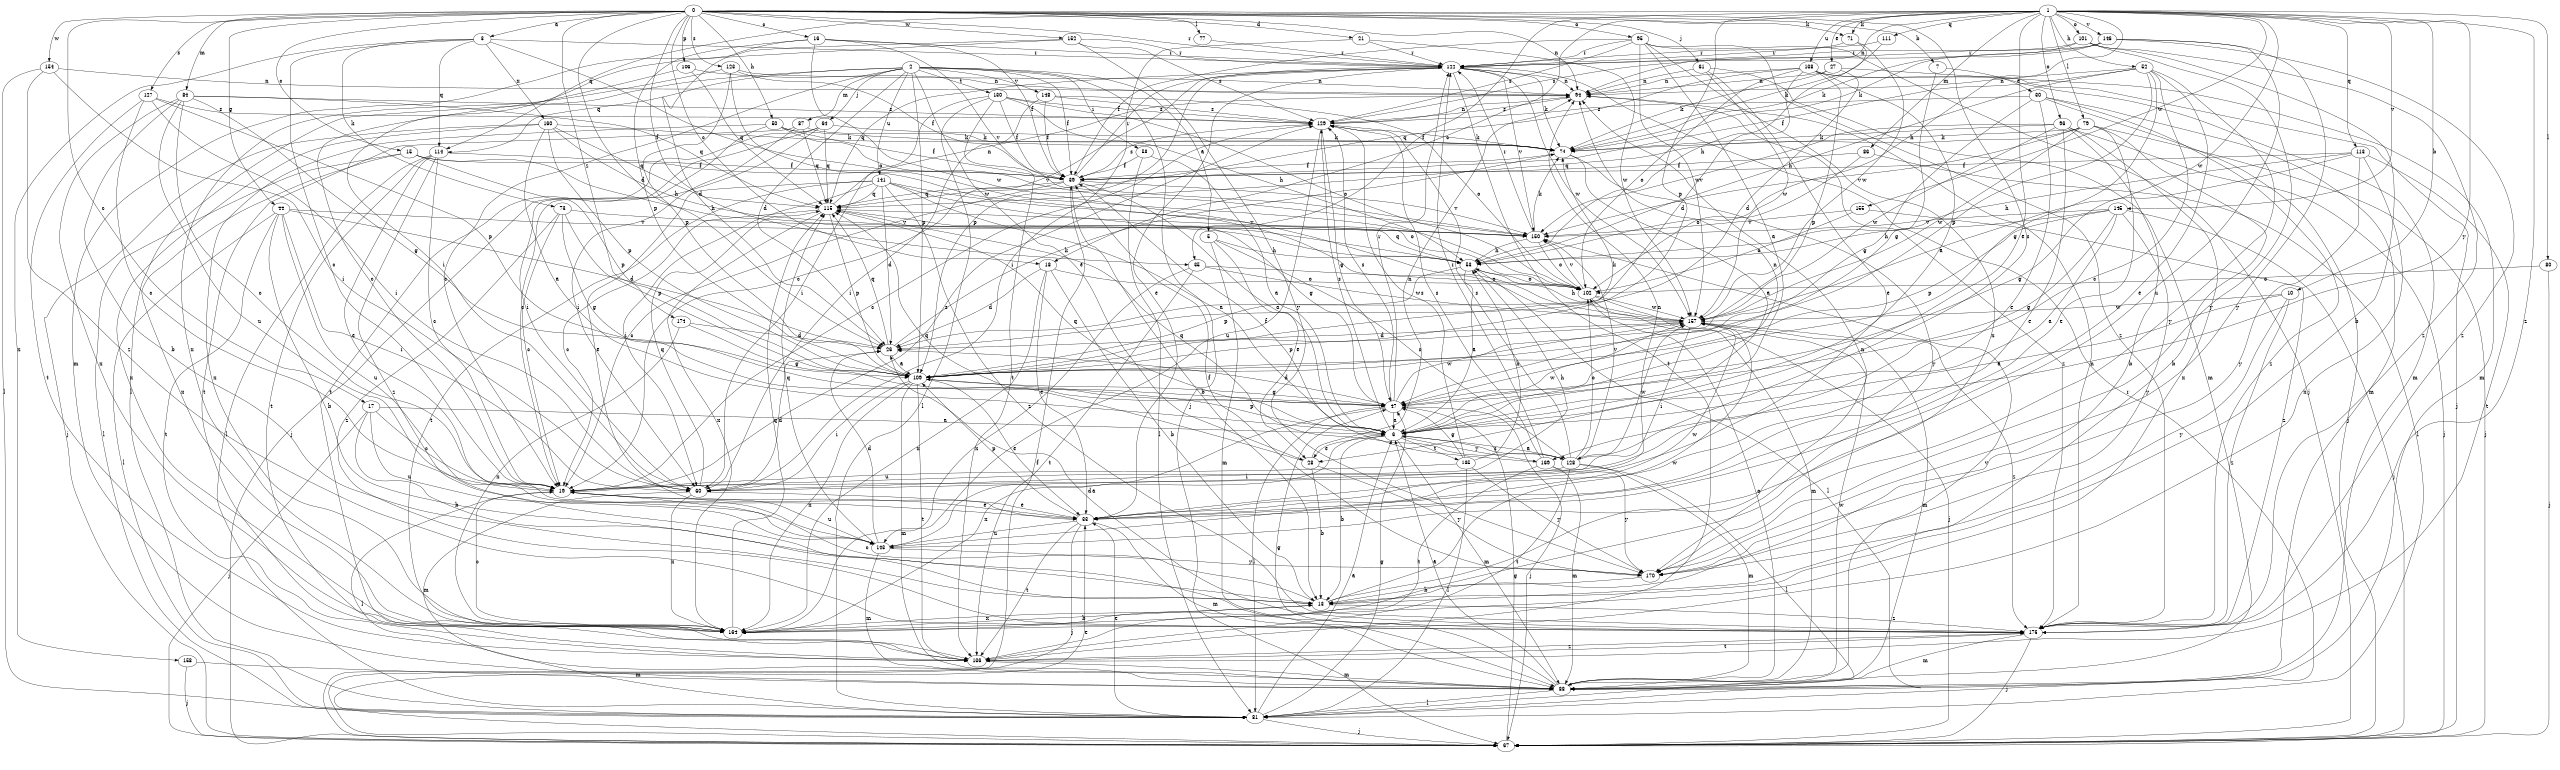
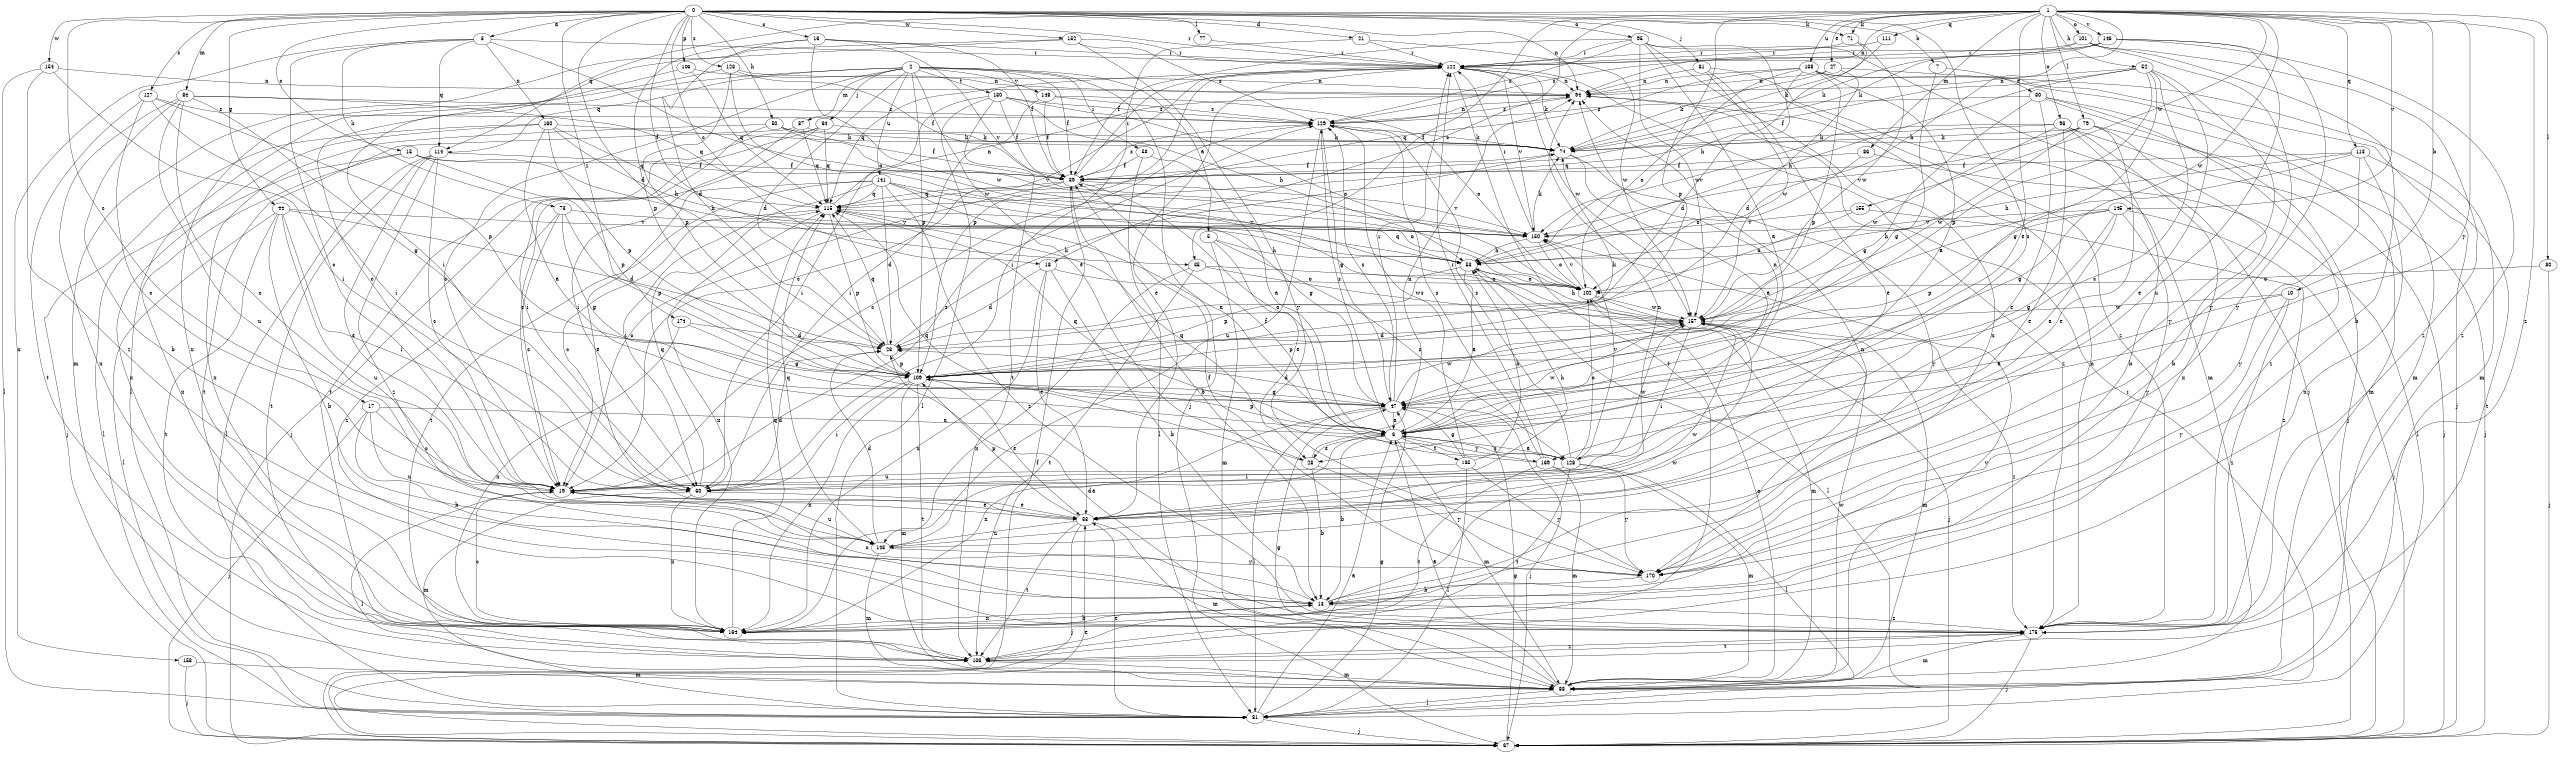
(902, 364) -> (902, 364)
